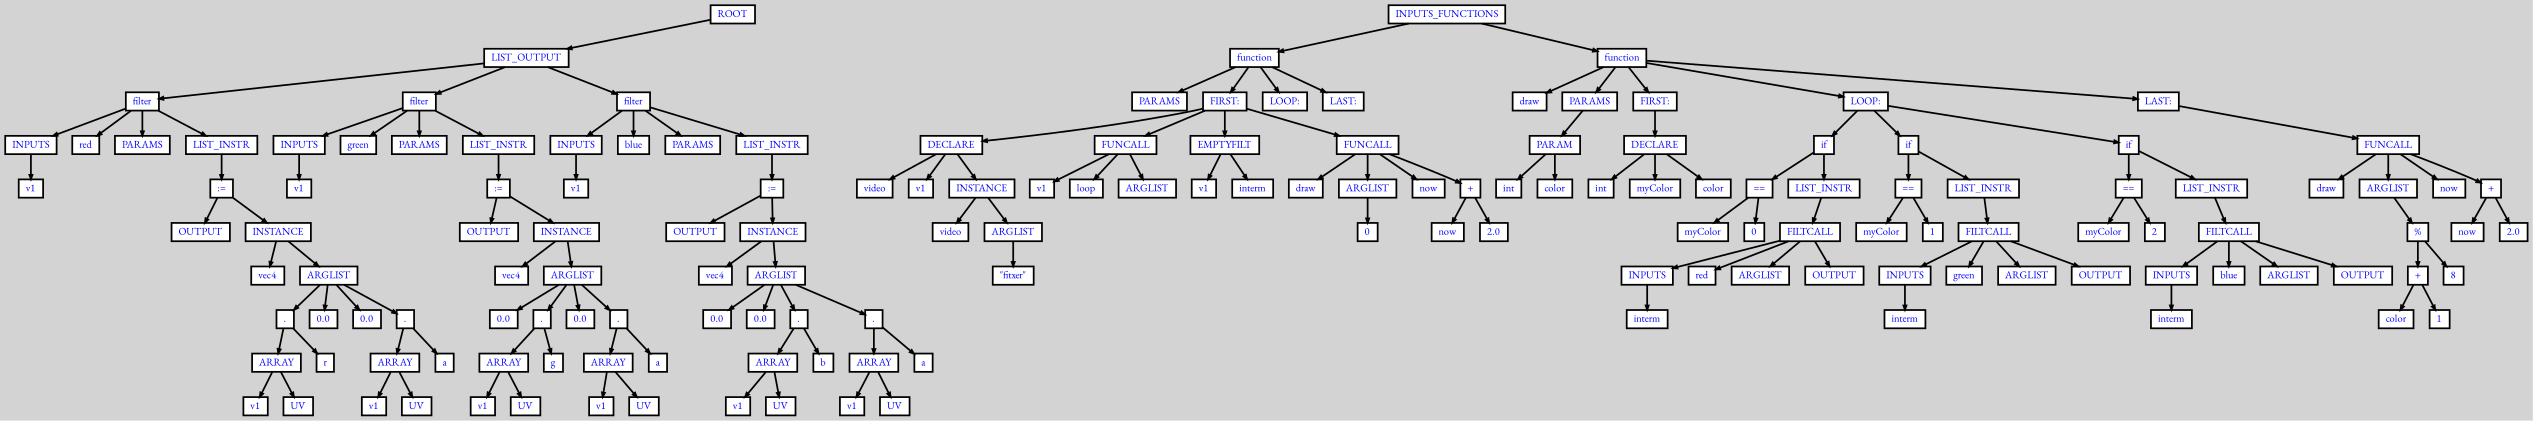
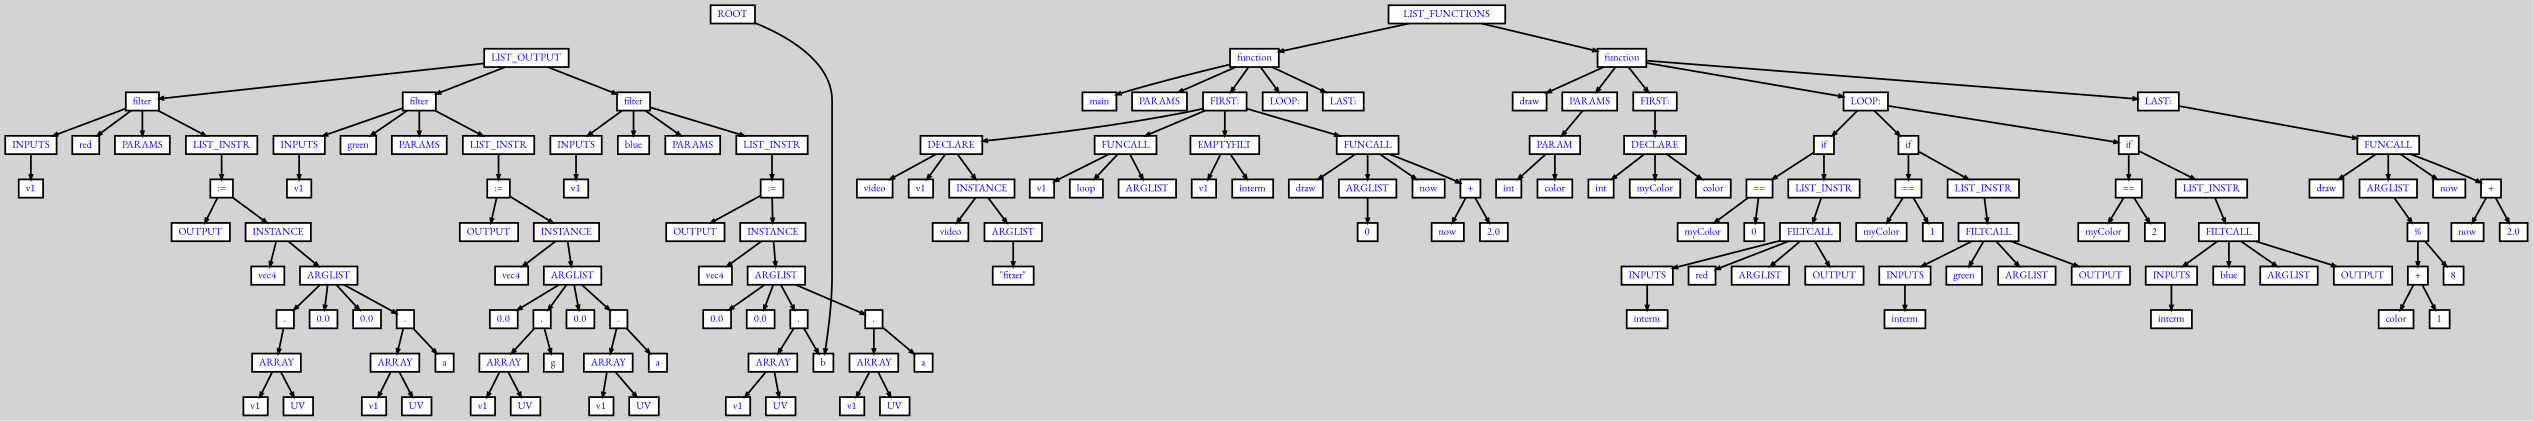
(1447, 14) -> (1447, 14)
(641, 34) -> (832, 167)
none -> (1099, 101)
(325, 363) -> none
